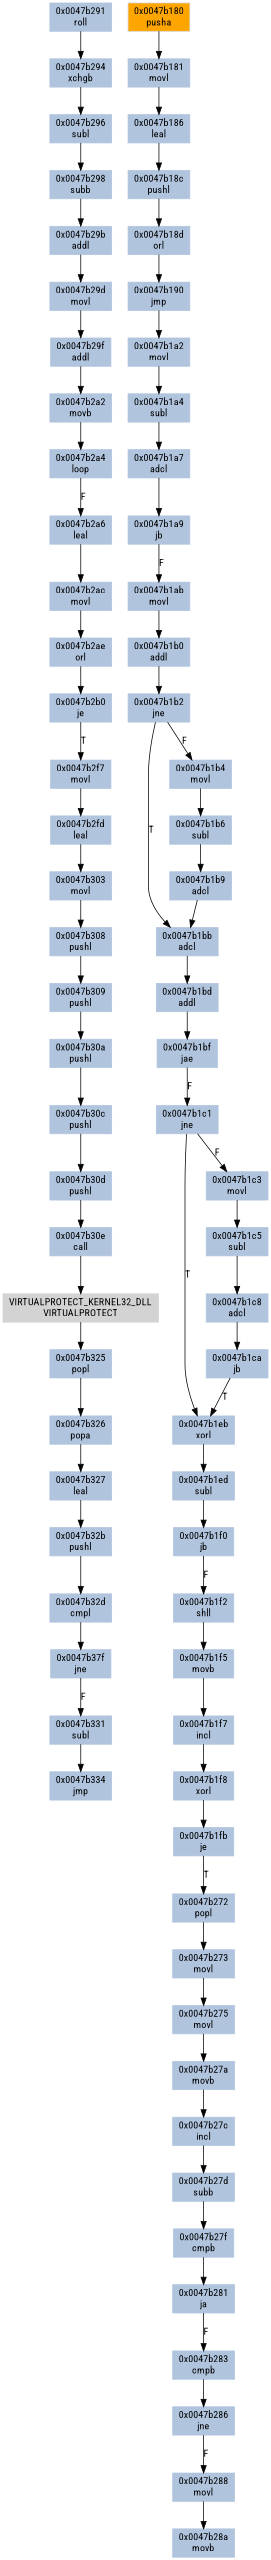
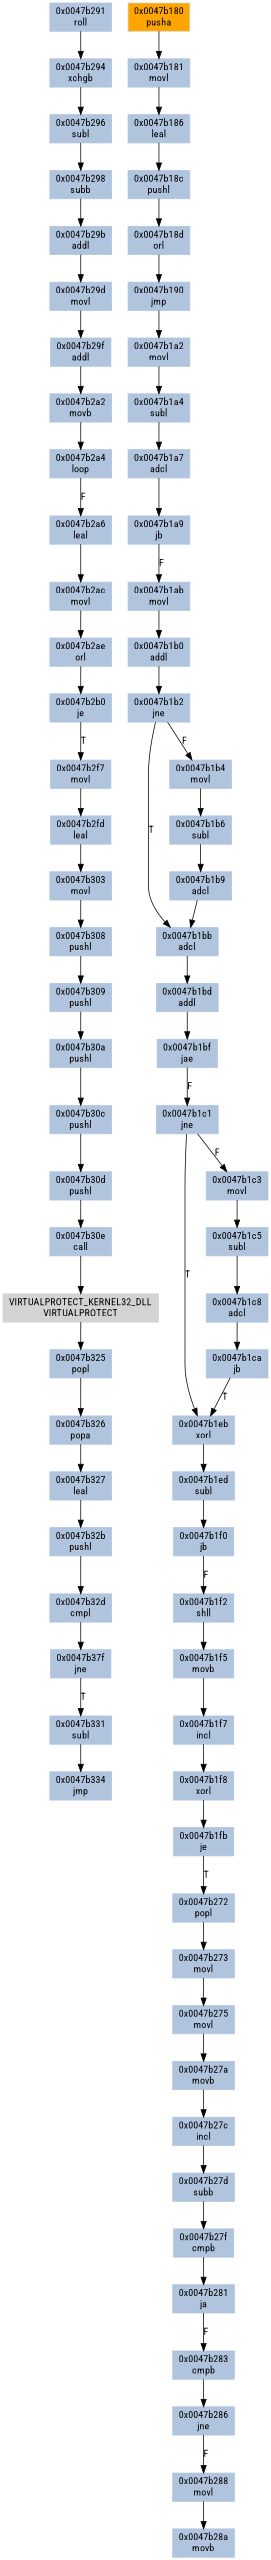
(83, 1697) -> (83, 1697)
